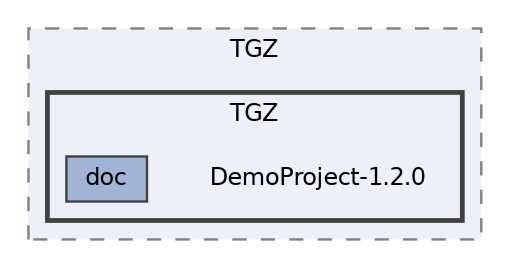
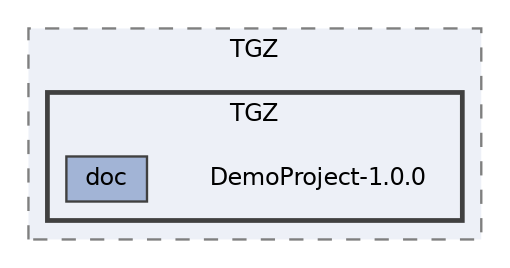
(318, 179) -> (318, 179)
